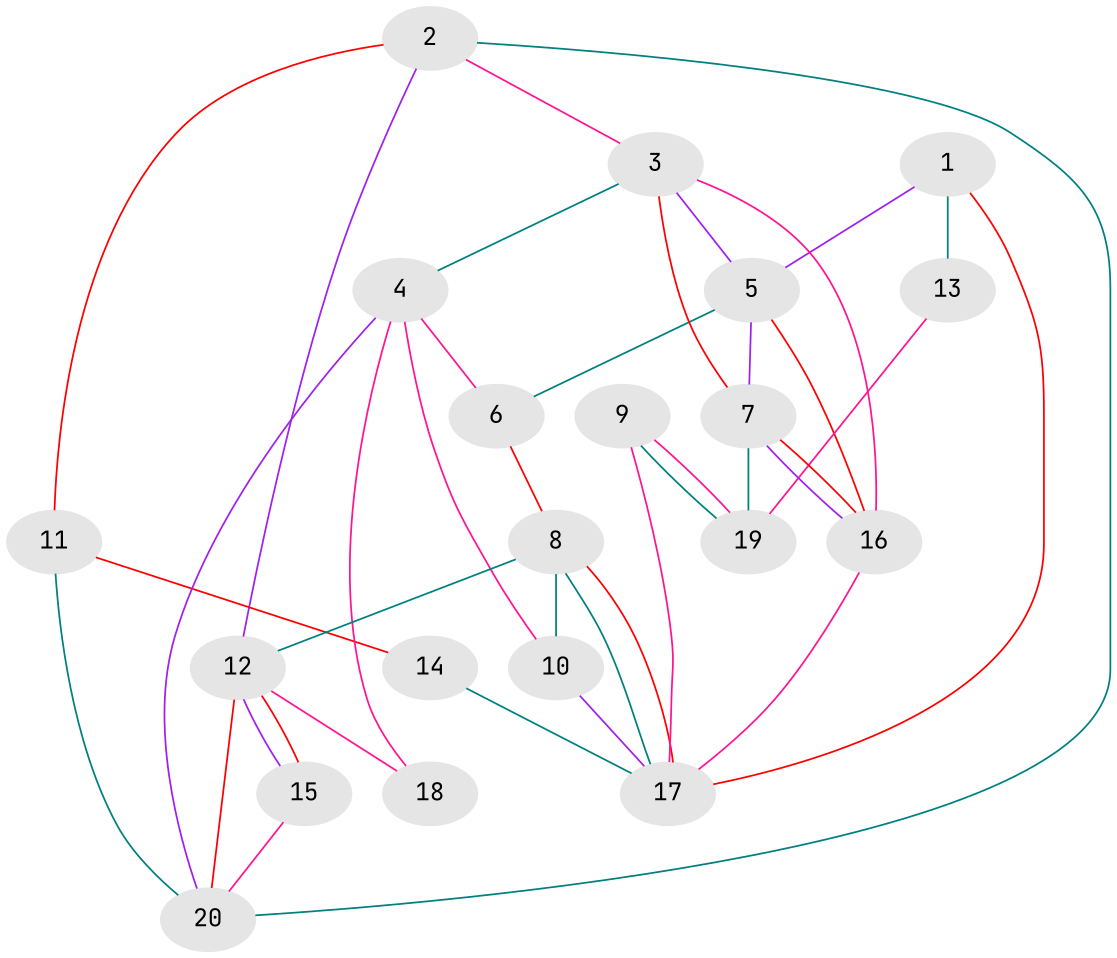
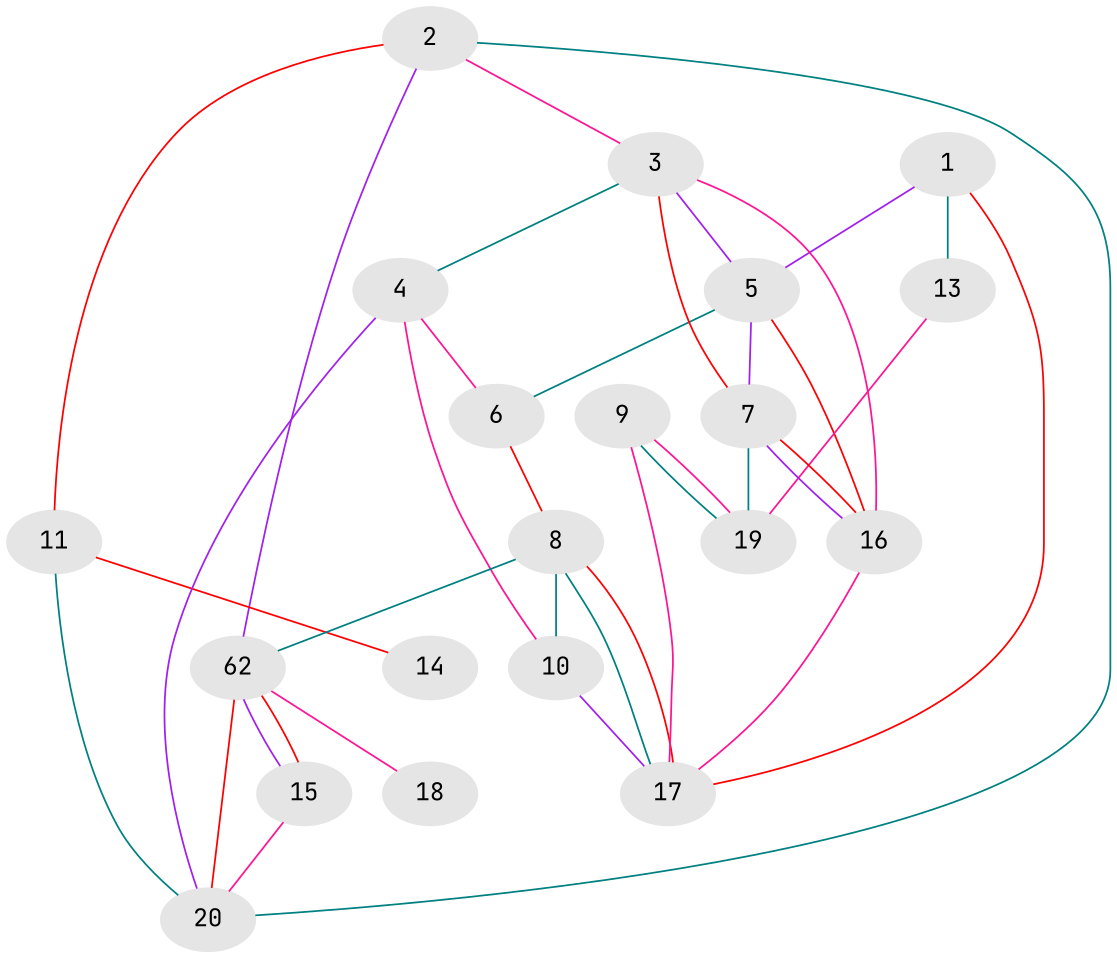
(351, 548) -> none
(238, 668) -> (238, 668)
(549, 731) -> none
